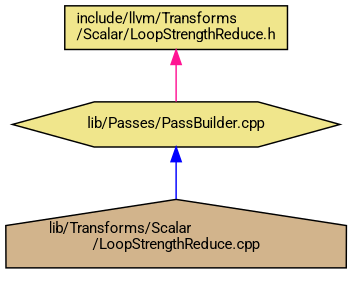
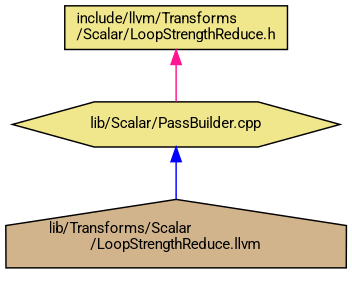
(176, 124) -> (176, 124)
(176, 237) -> (176, 237)
